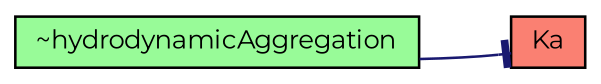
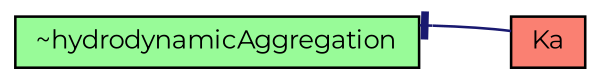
(459, 58) -> (472, 27)
